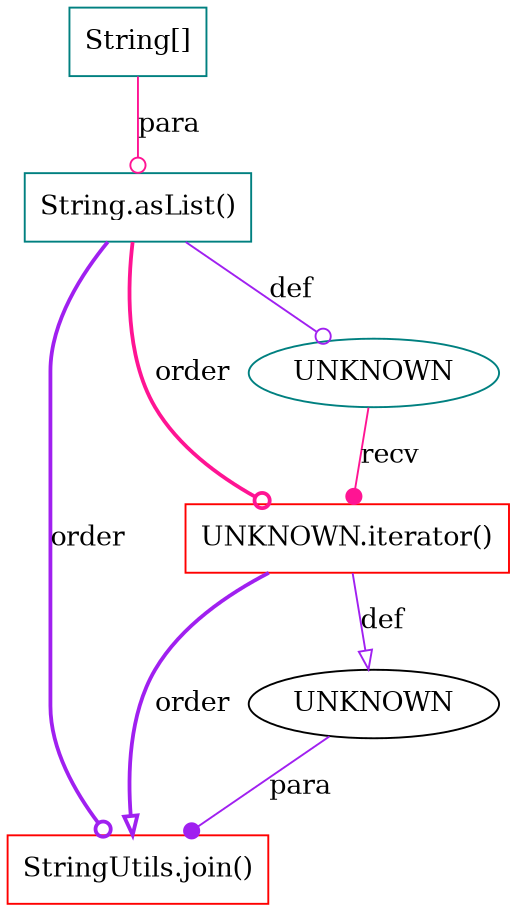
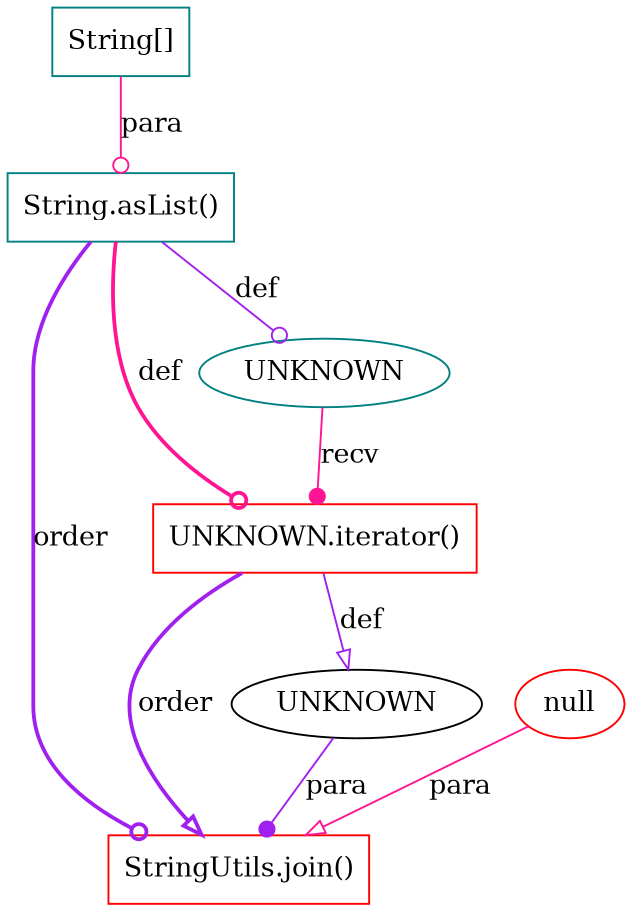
(193, 373) -> (160, 373)
none -> (570, 704)
